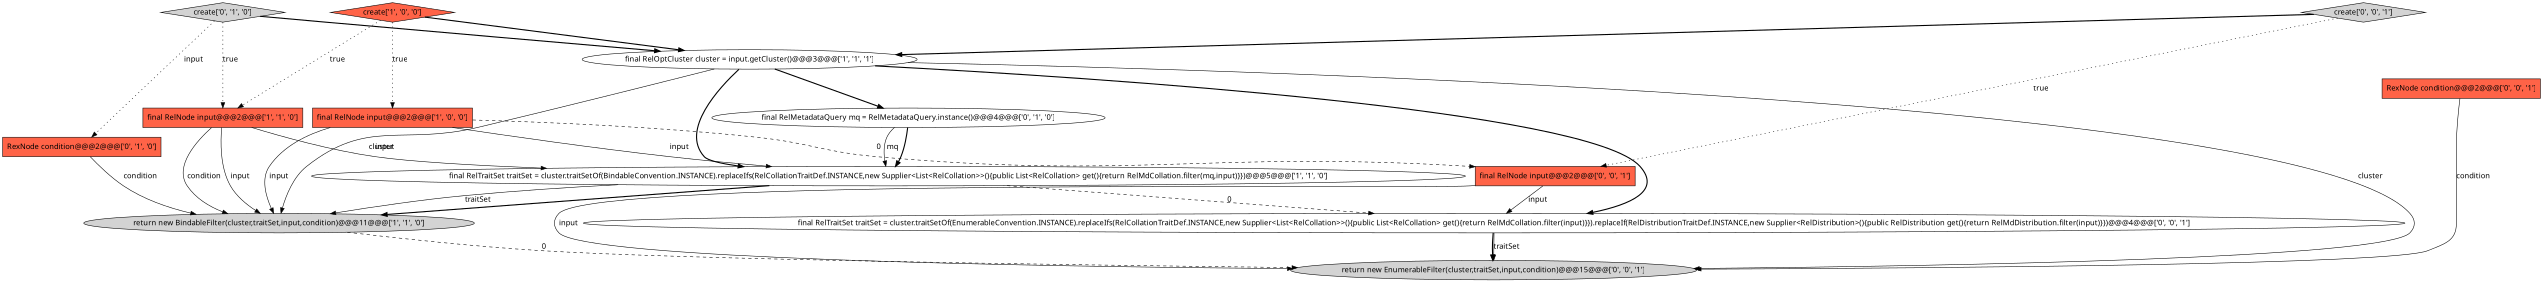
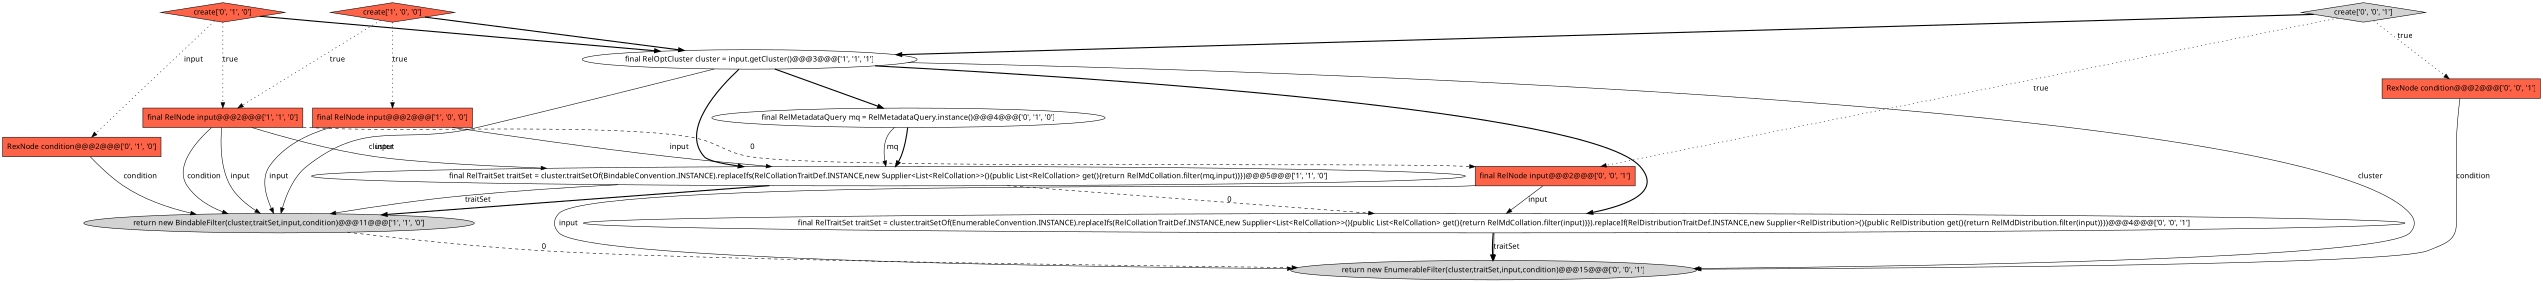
(223, 12) -> (223, 12)
none -> (2409, 48)
(970, 163) -> (855, 162)
